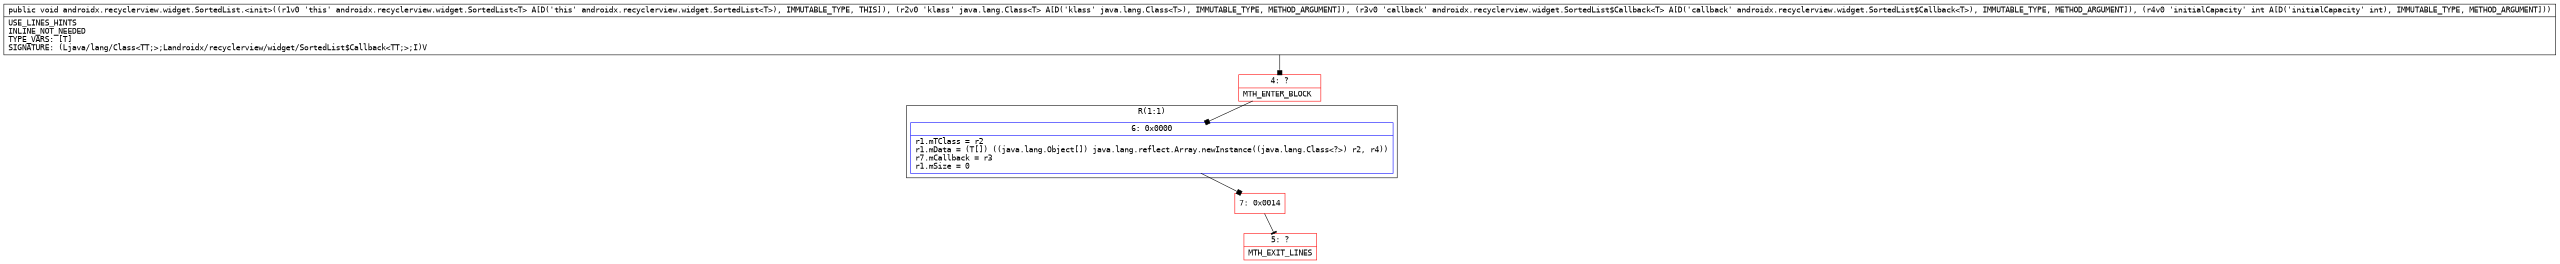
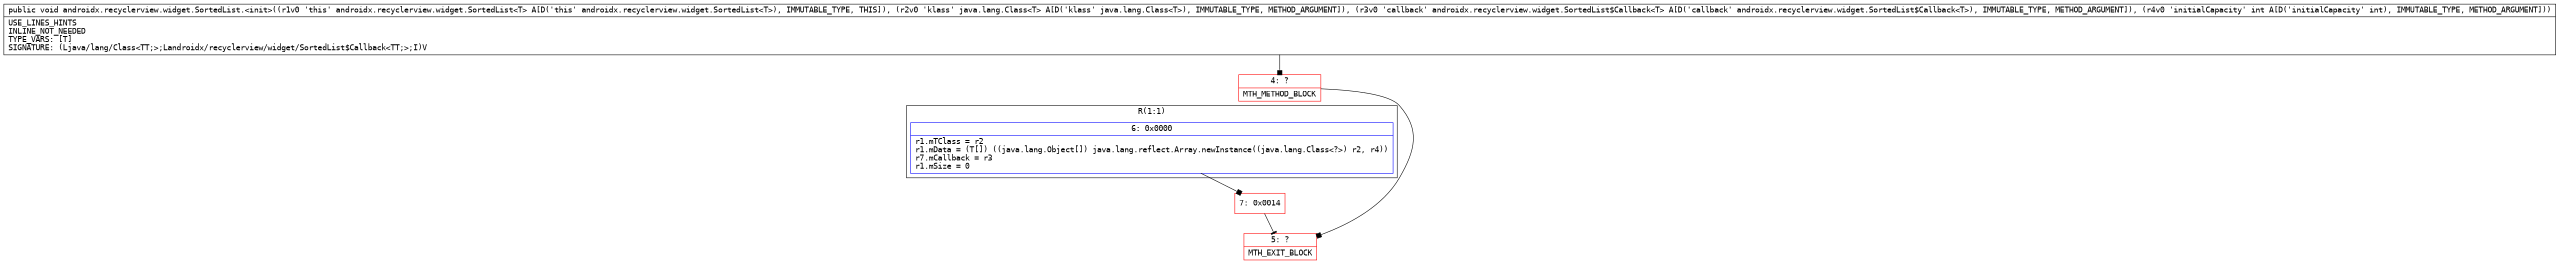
(1277, 94) -> (1280, 94)
(1231, 111) -> (1412, 149)
(1280, 253) -> (1280, 253)
